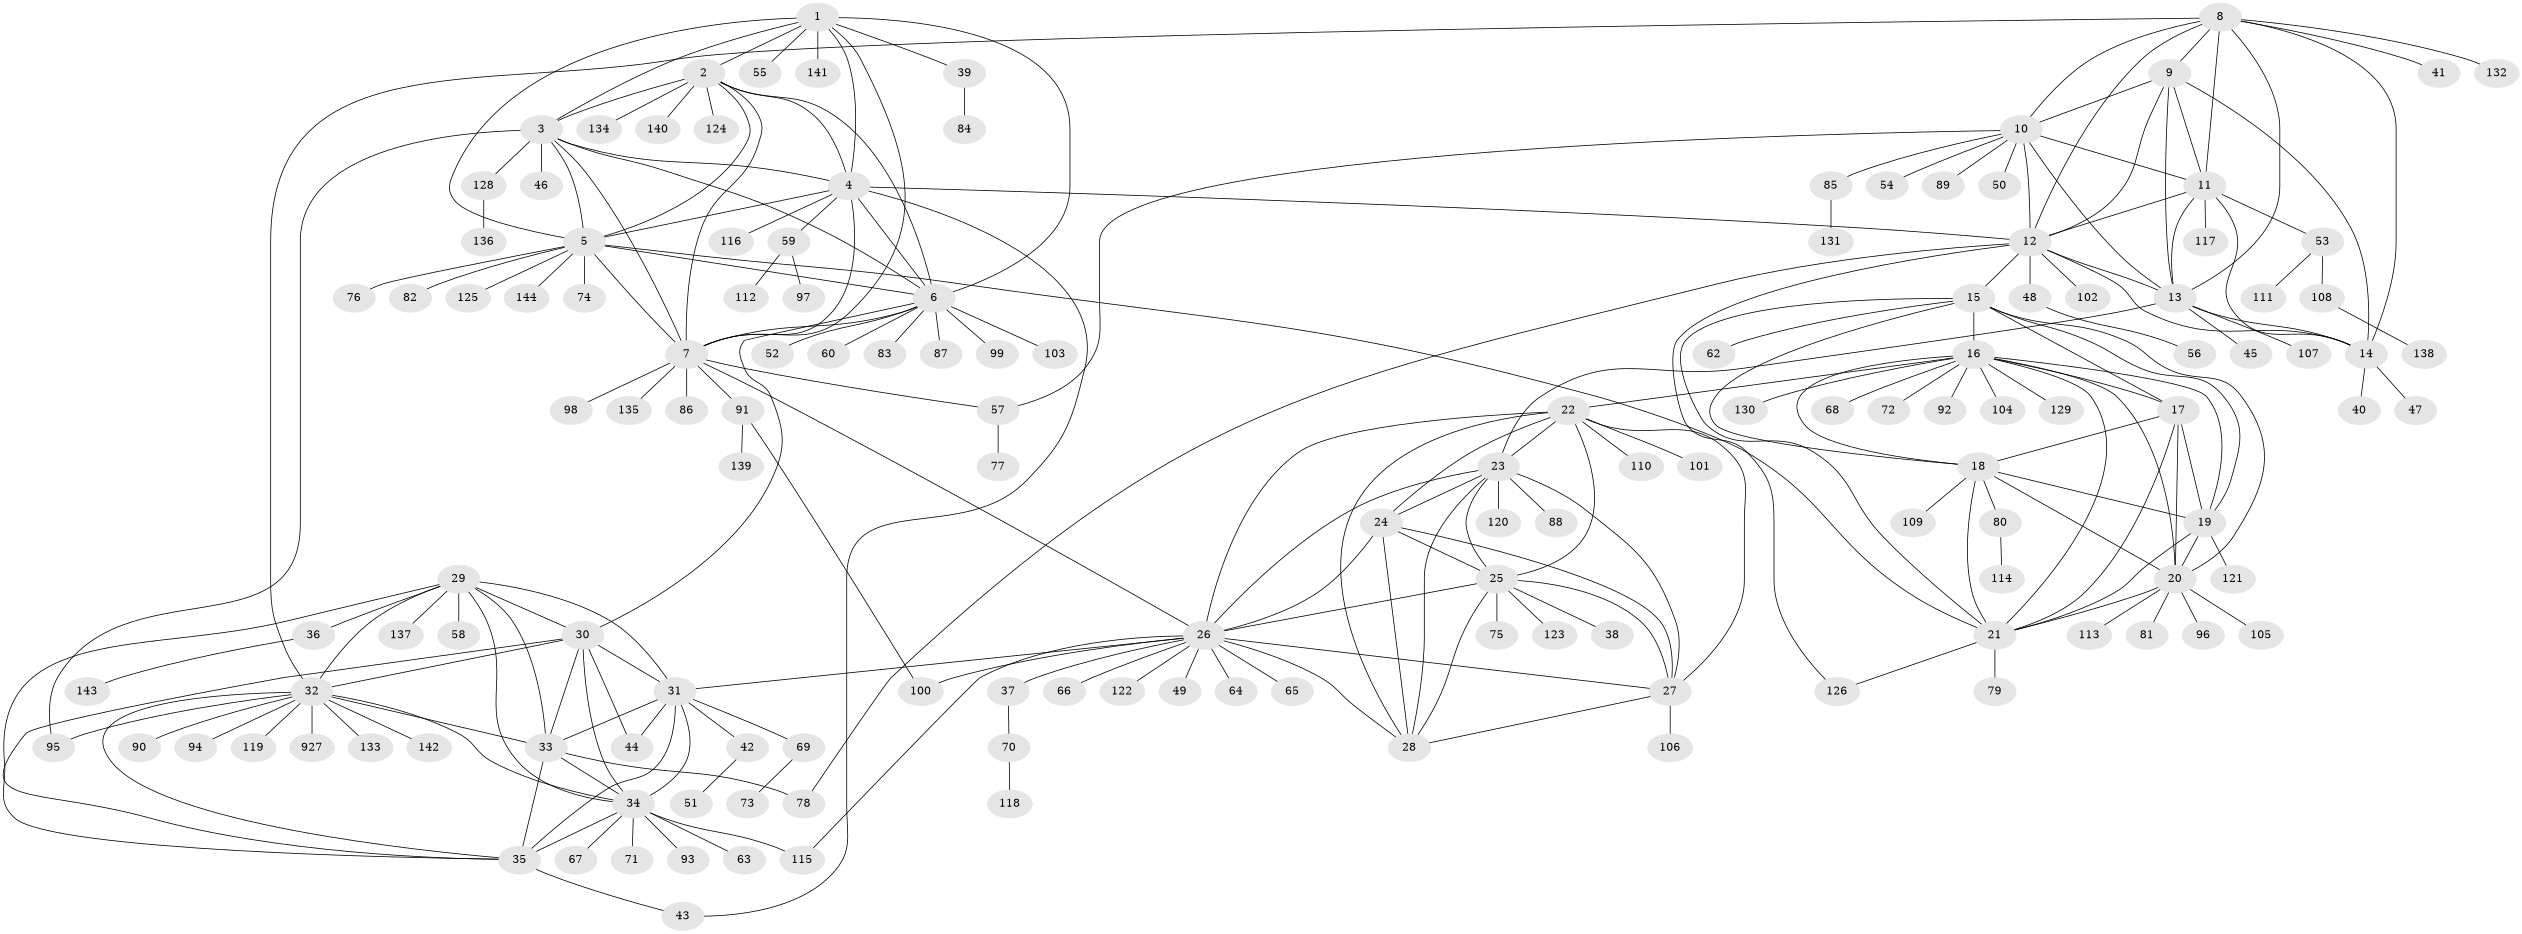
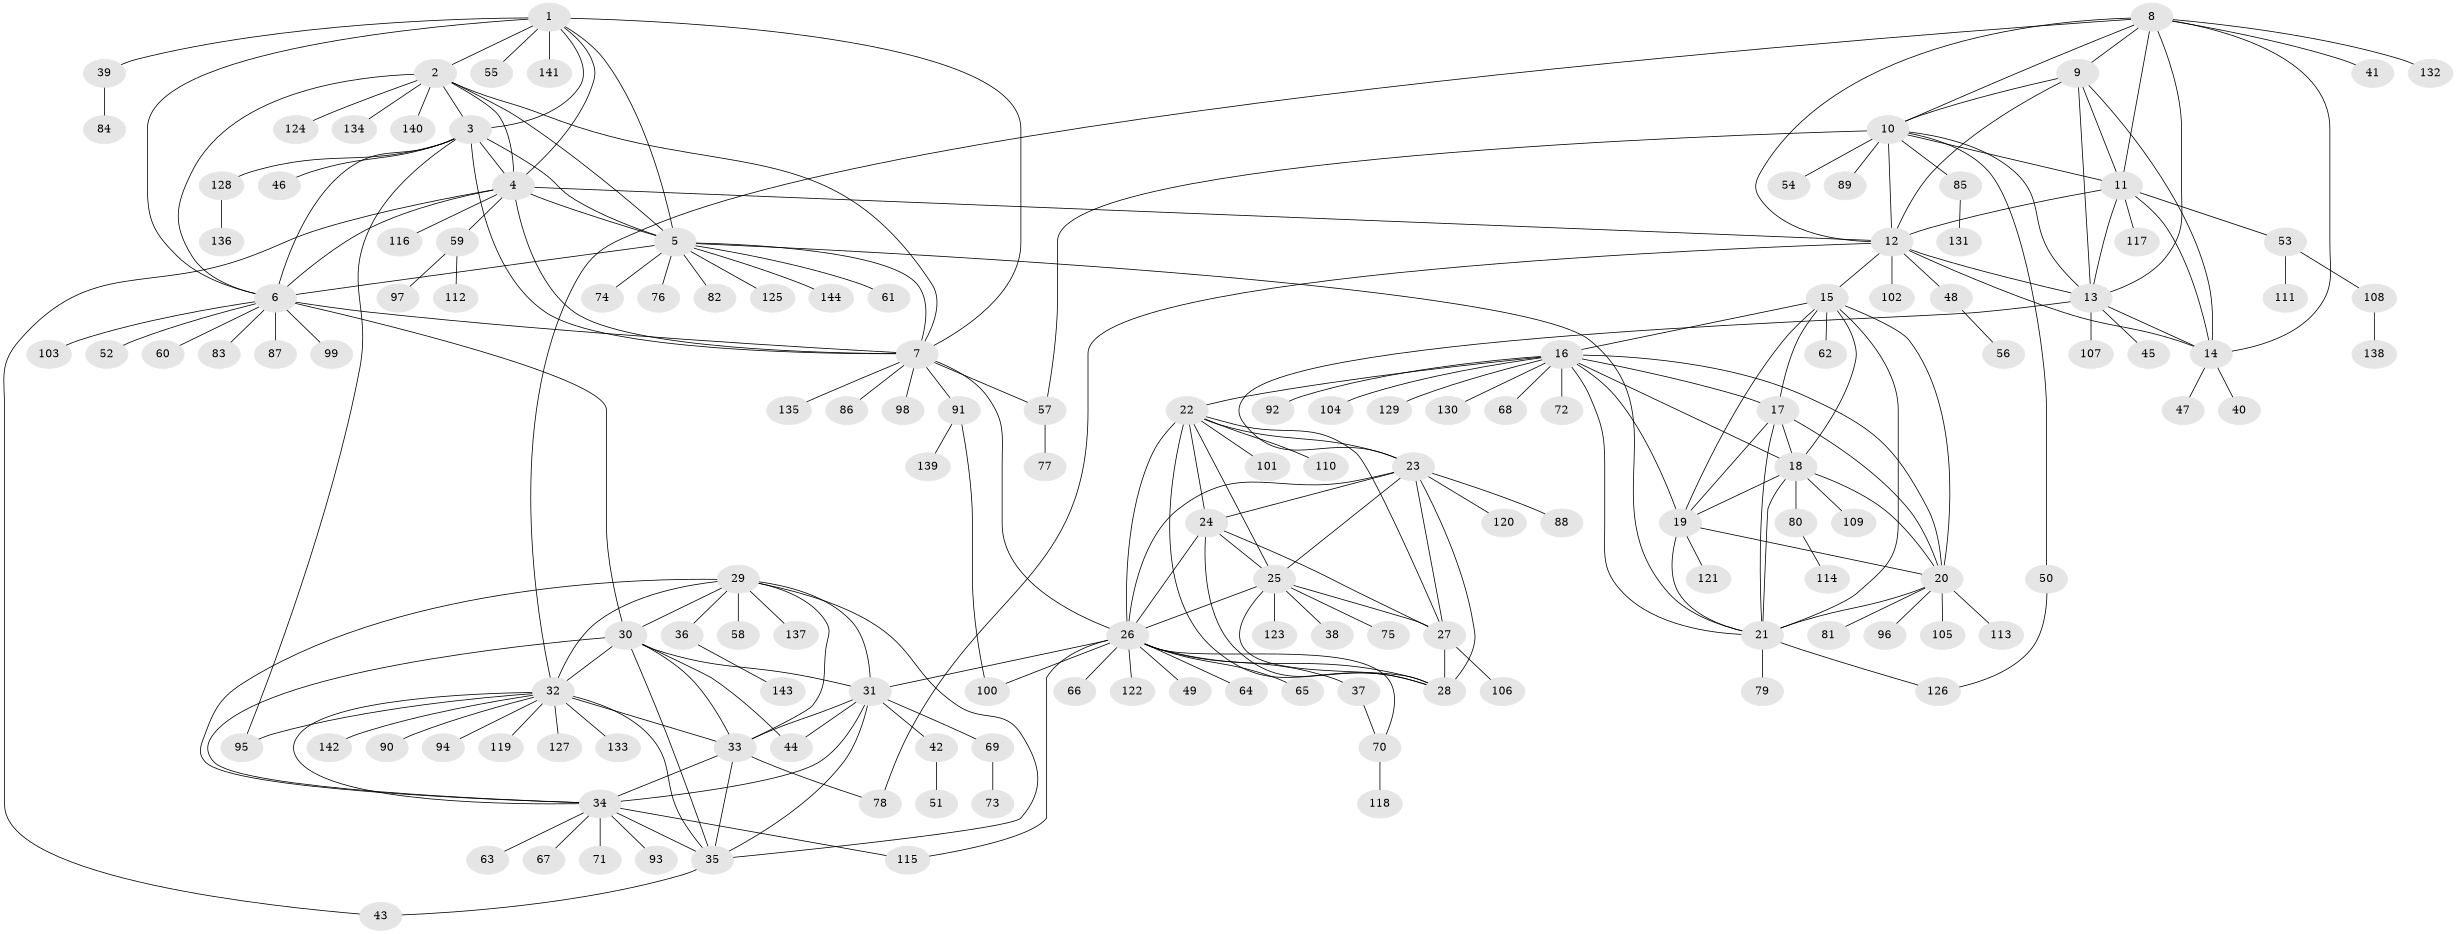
none -> (889, 298)
(1674, 348) -> (2023, 658)
(1437, 663) -> (1297, 655)
(312, 748) -> (560, 748)
